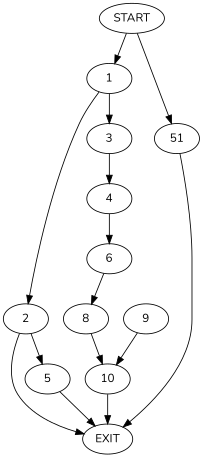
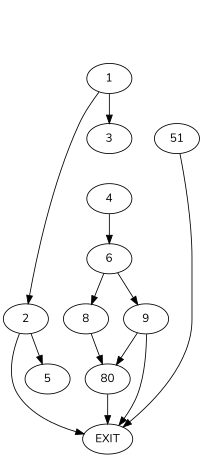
(132, 18) -> none
(109, 165) -> none
none -> (125, 285)
(108, 379) -> (108, 379)
(74, 406) -> (142, 378)
